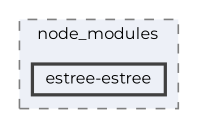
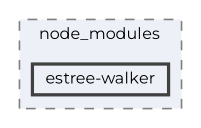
(99, 79) -> (100, 79)
